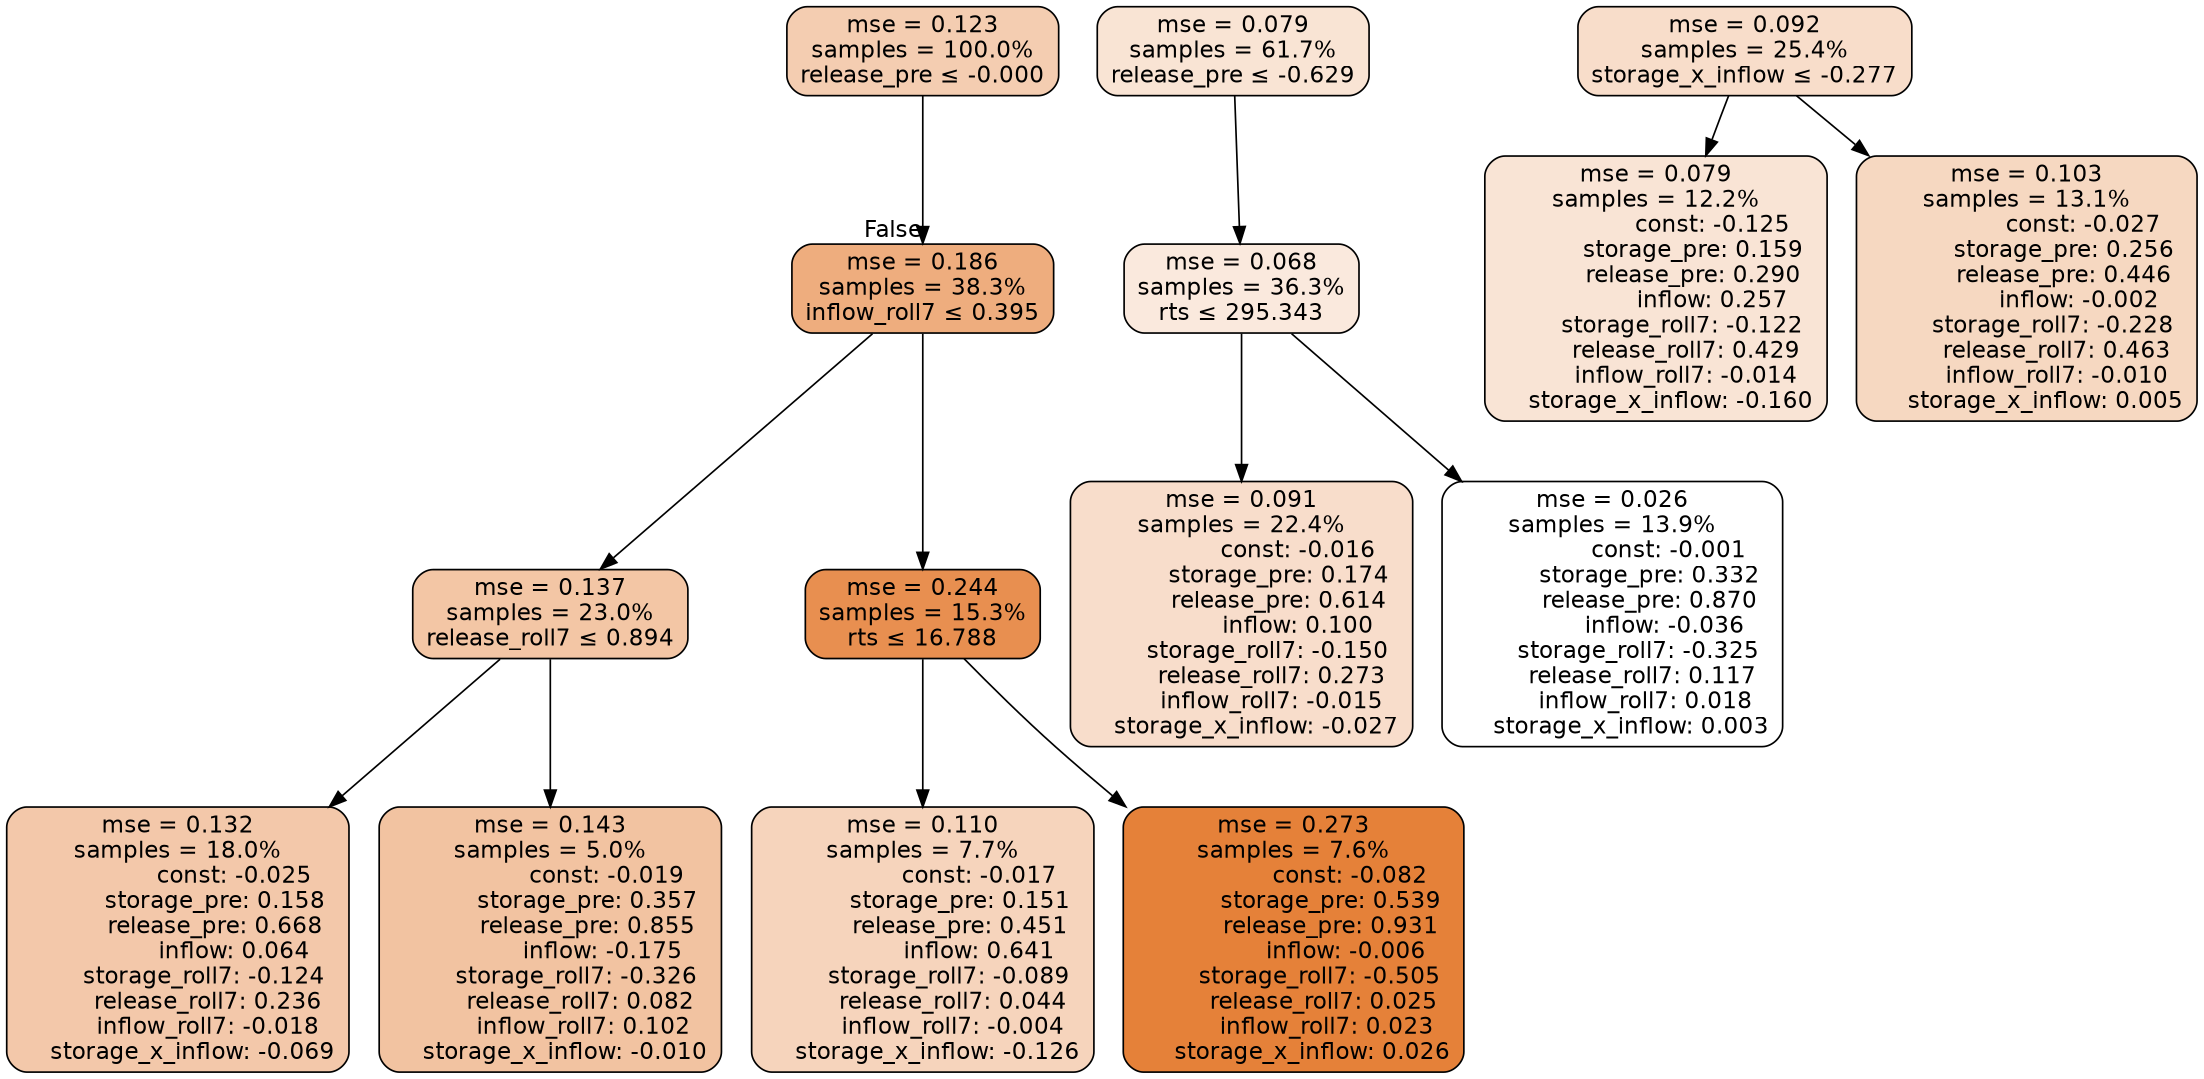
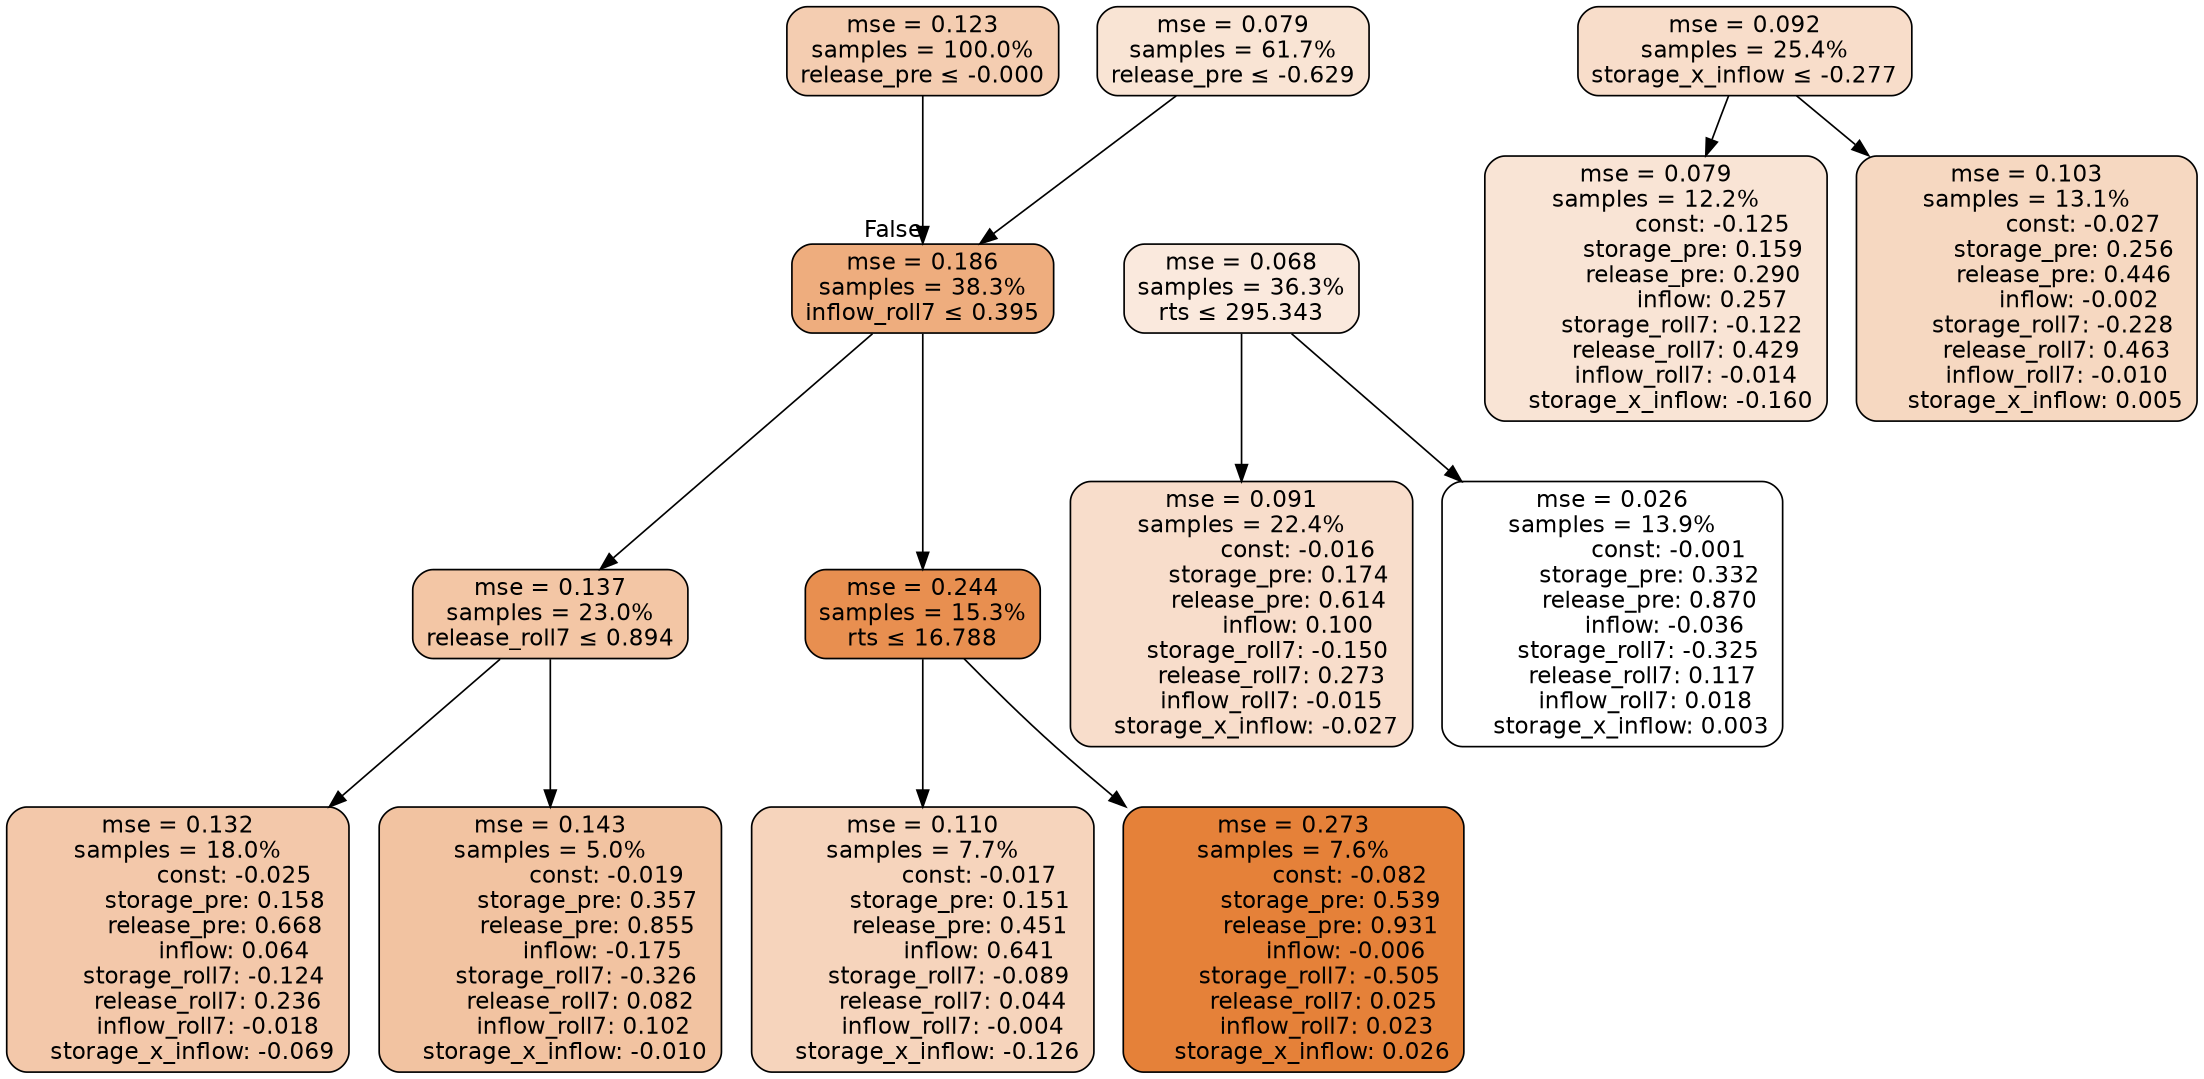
(1237, 161) -> (1085, 165)
